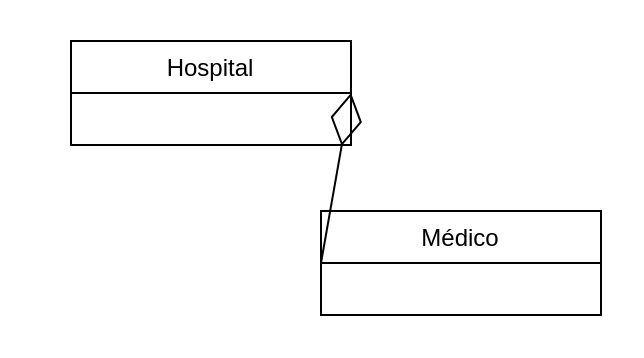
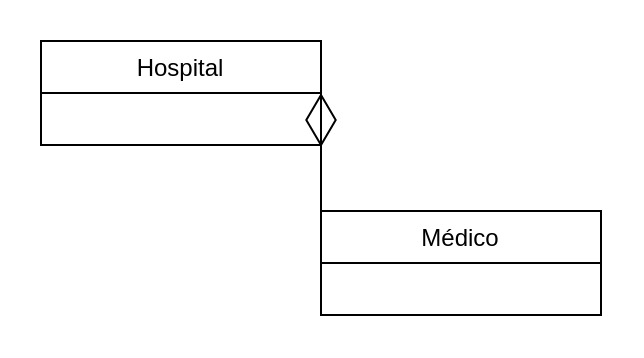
(211, 93) -> (181, 93)
